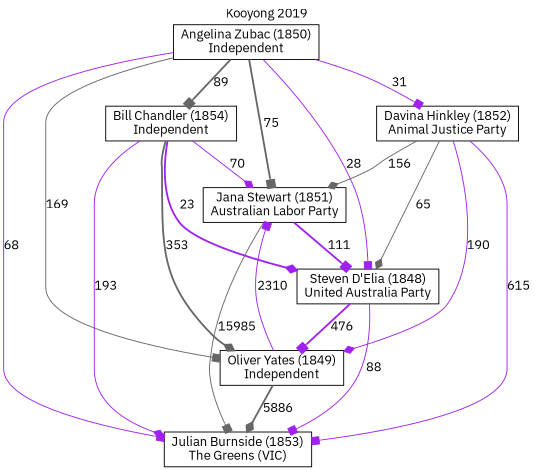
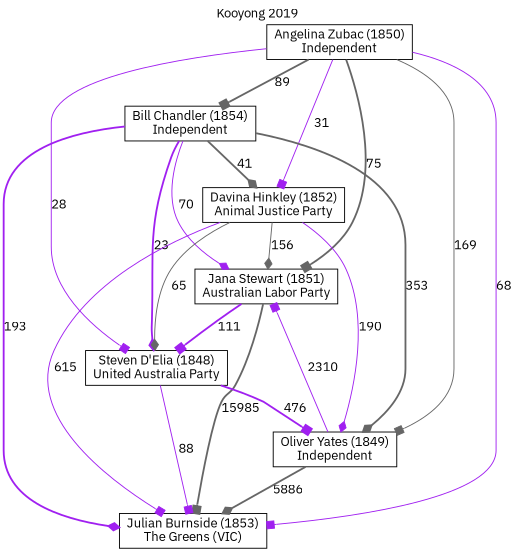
none -> (228, 160)
(94, 292) -> (4, 319)
(218, 320) -> (222, 401)
